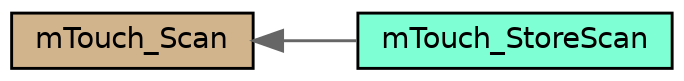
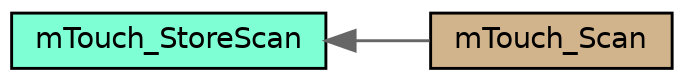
(320, 41) -> (393, 41)
